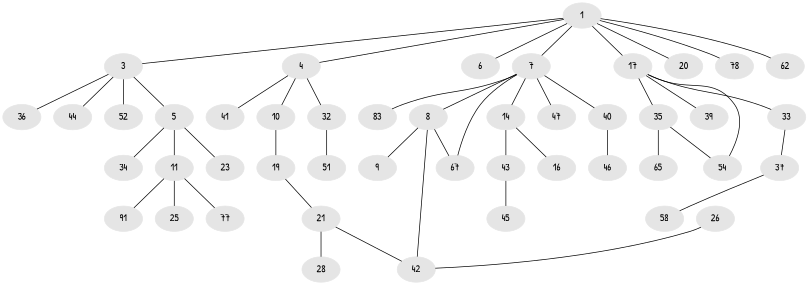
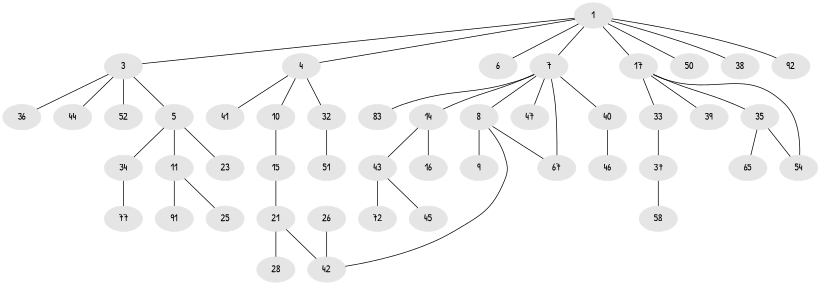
(684, 66) -> (689, 66)
(734, 66) -> (740, 66)
(785, 66) -> (791, 66)
(276, 168) -> (276, 168)
(200, 193) -> (123, 193)
none -> (377, 219)
